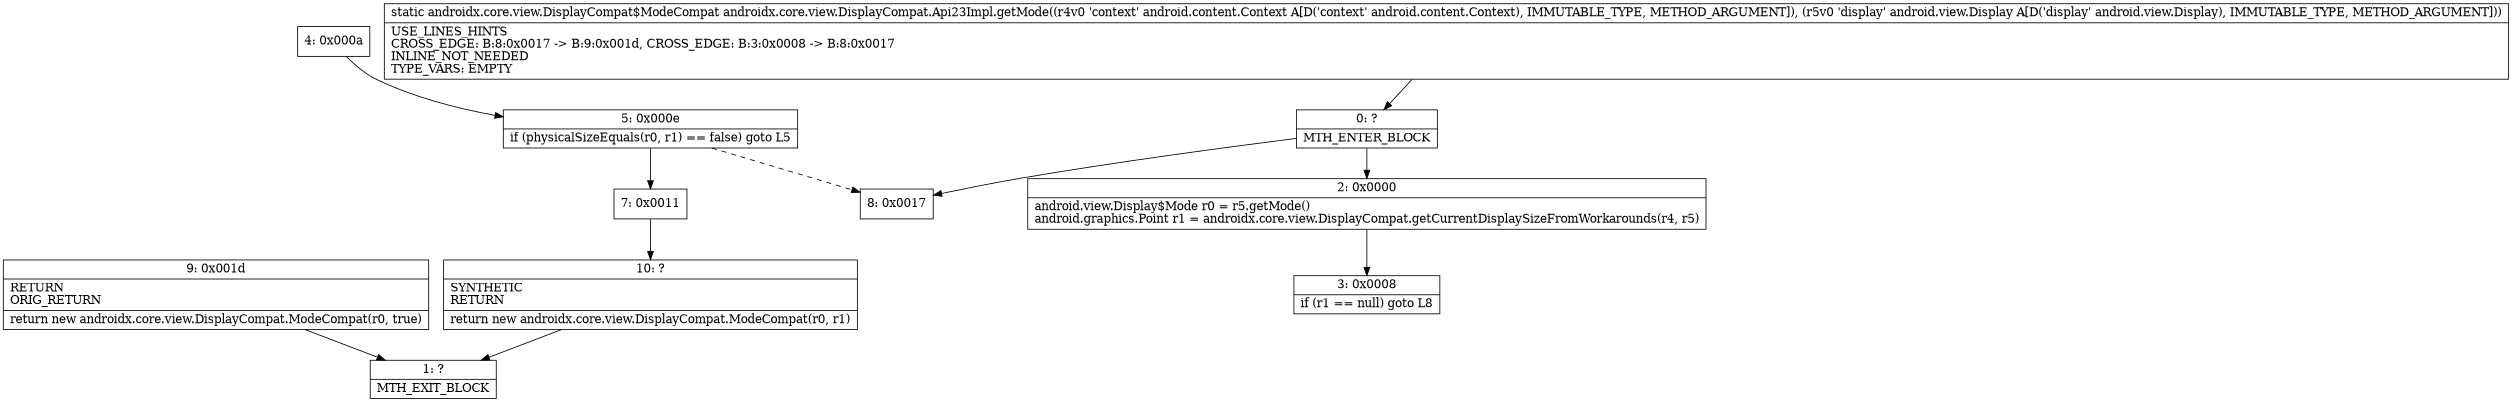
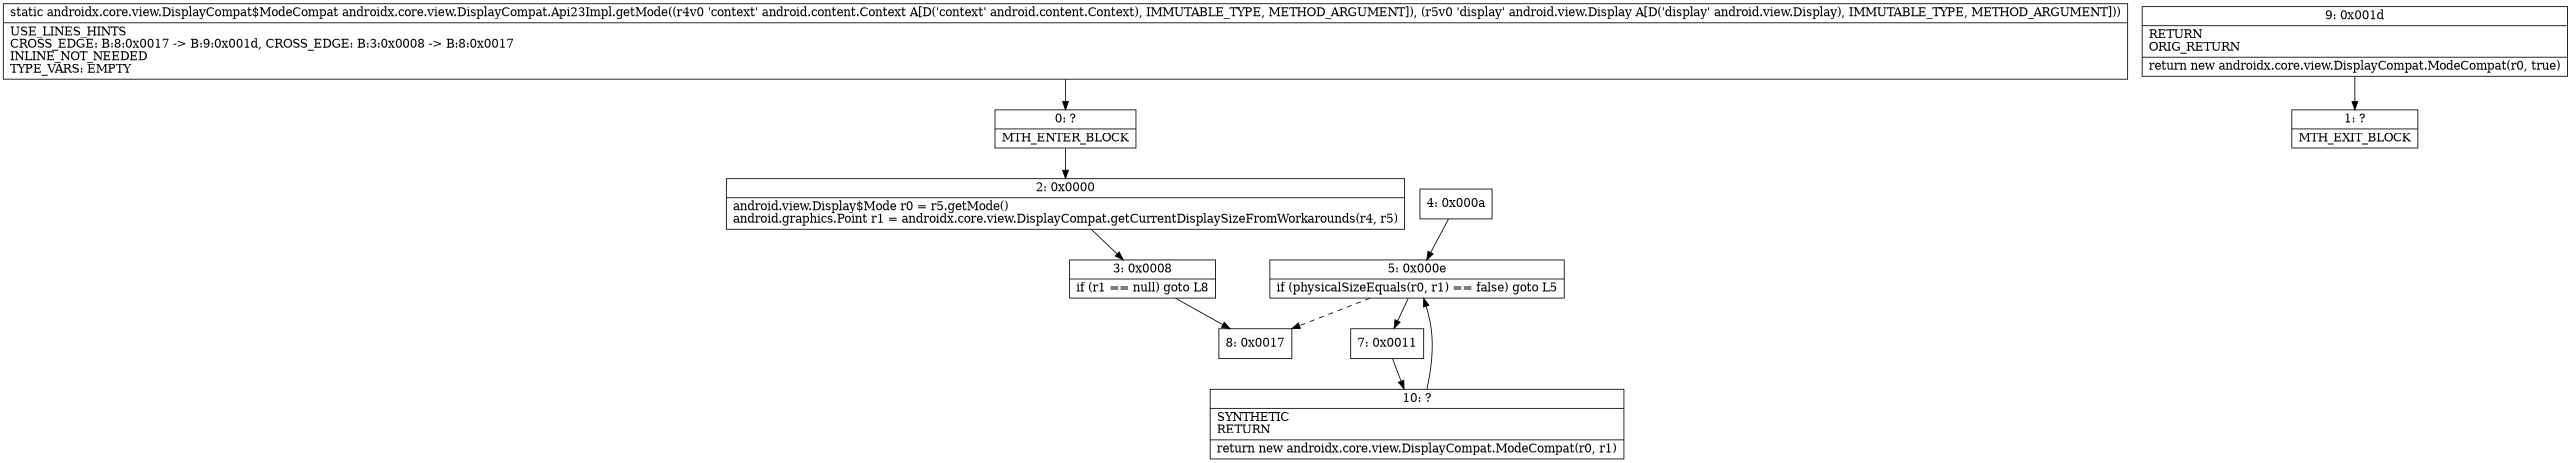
(1119, 163) -> (1199, 311)
(525, 343) -> (1432, 348)
